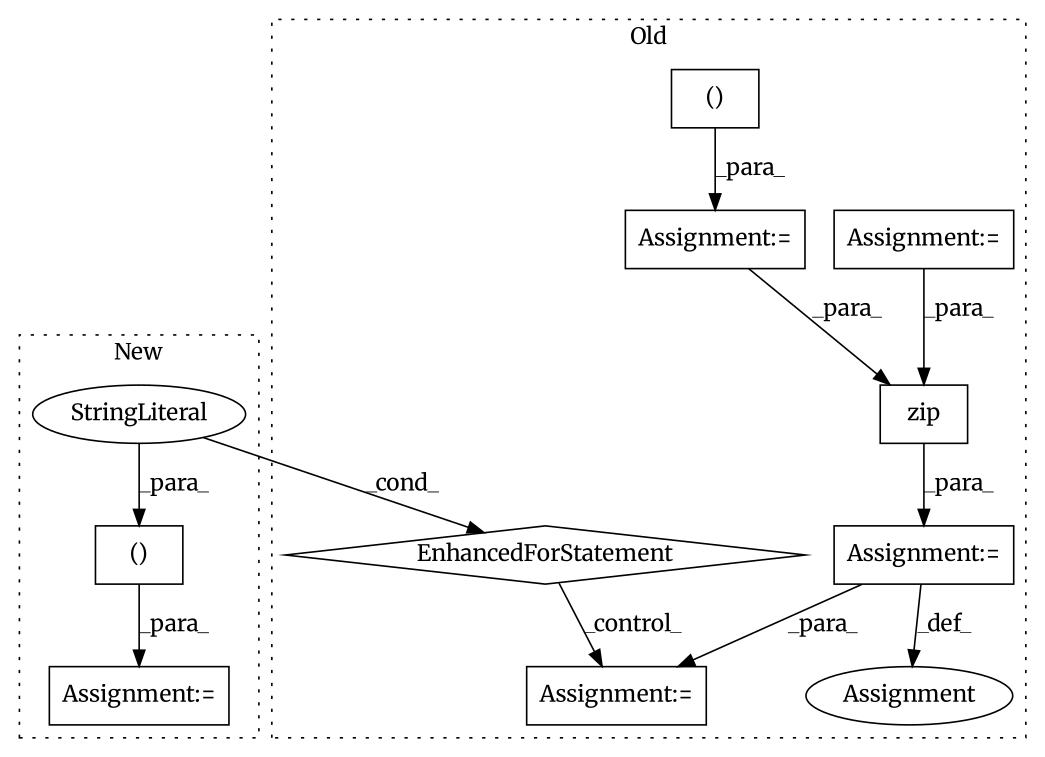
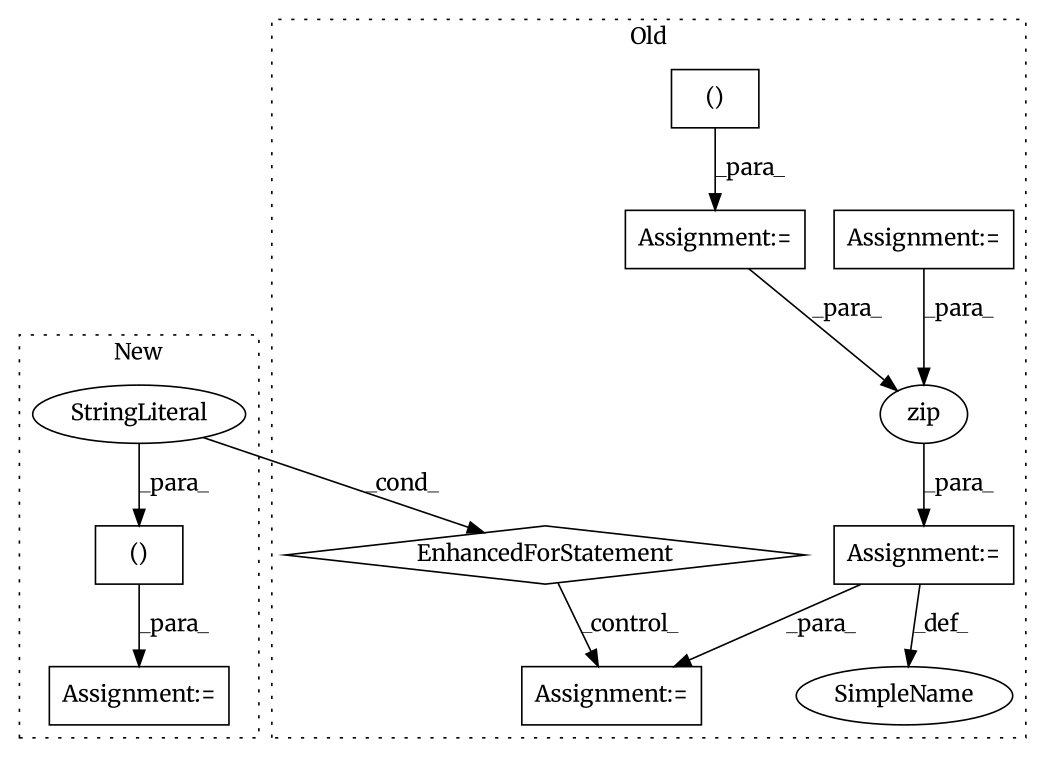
(924, 414) -> (924, 414)
(909, 696) -> (904, 696)
